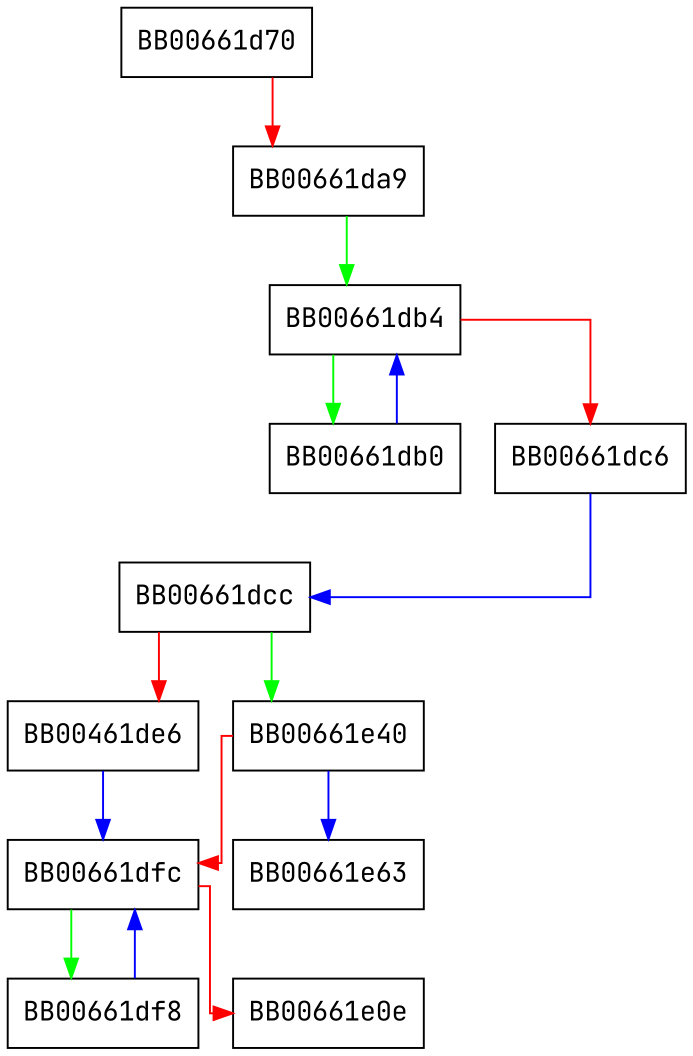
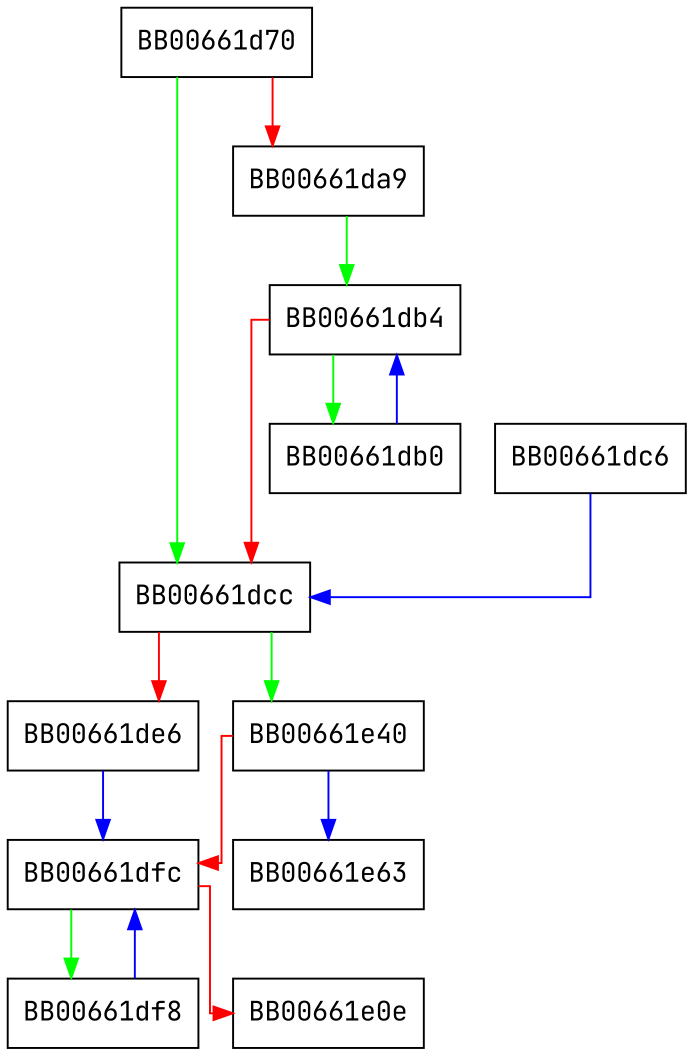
none -> (177, 310)
(568, 320) -> (251, 422)
(103, 736) -> (103, 736)
